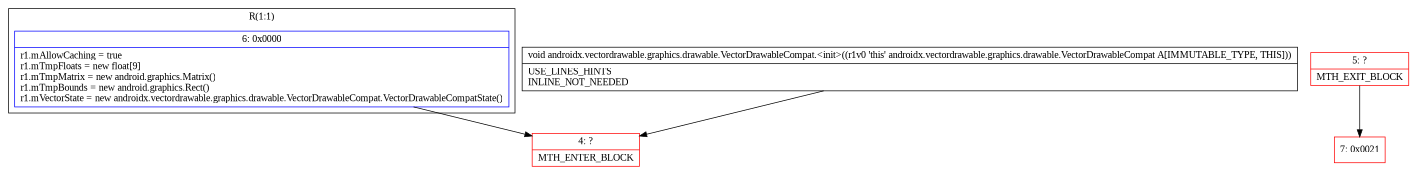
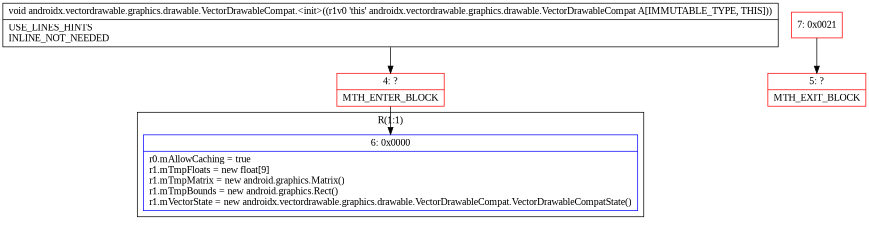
(71, 55) -> (200, 159)
(1360, 108) -> (817, 52)
(469, 121) -> (391, 117)
